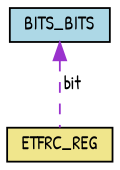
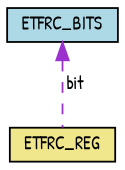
(60, 25) -> (63, 25)
